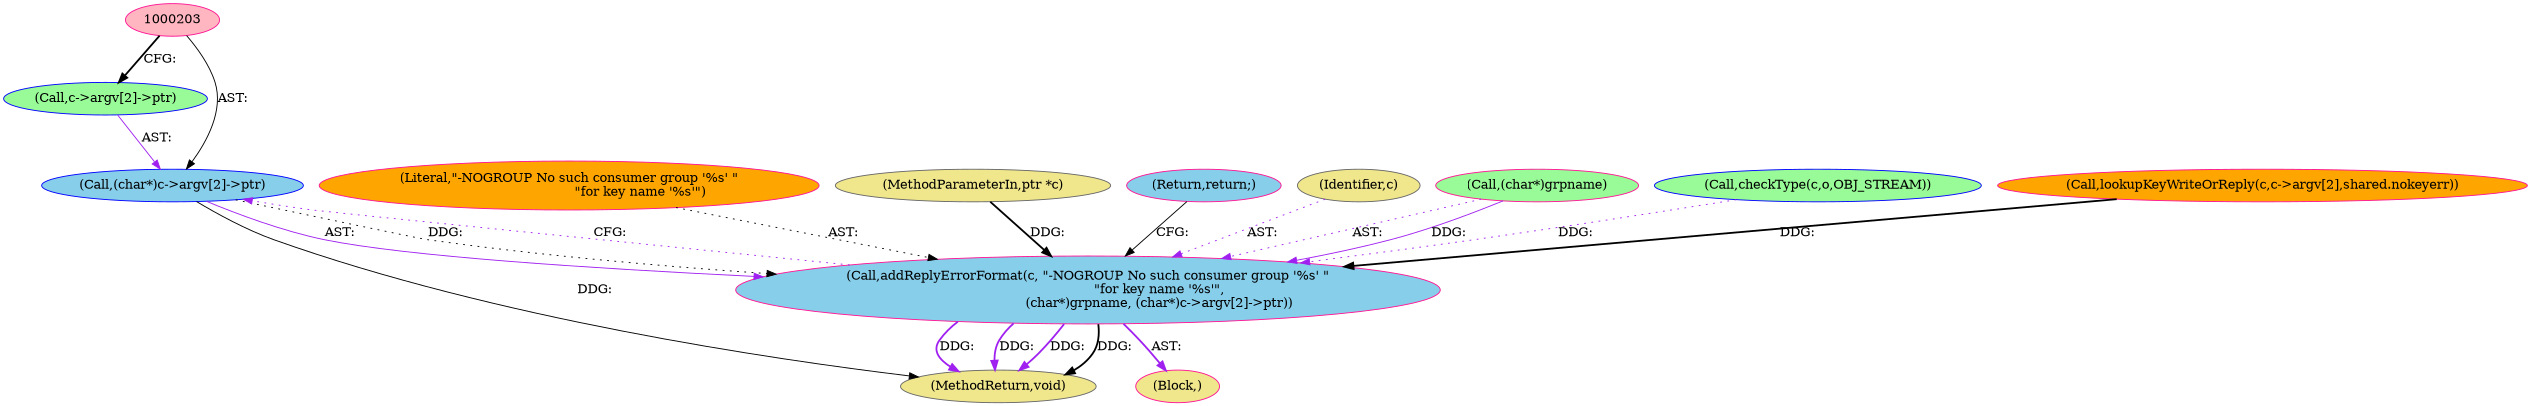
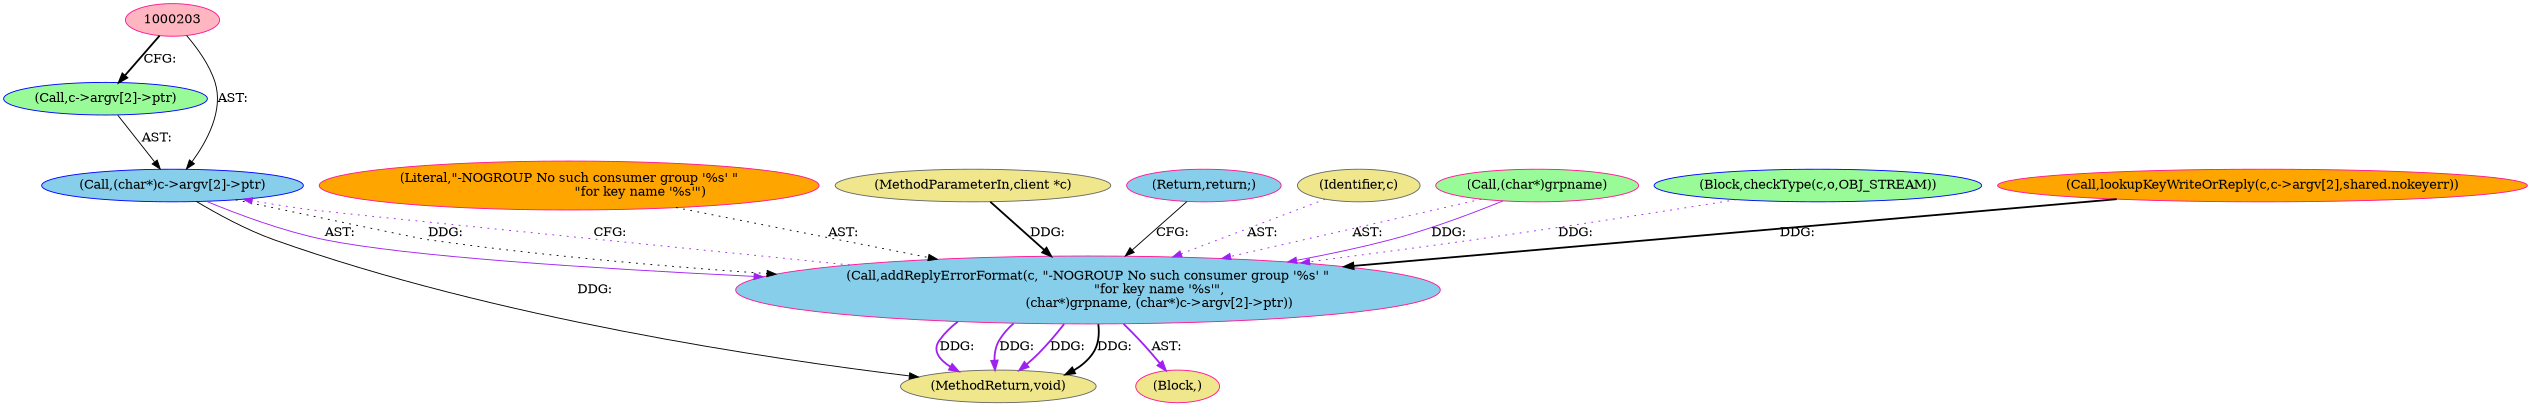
(136, 139) -> (136, 139)
(973, 186) -> (973, 186)
(1818, 186) -> (1818, 186)
